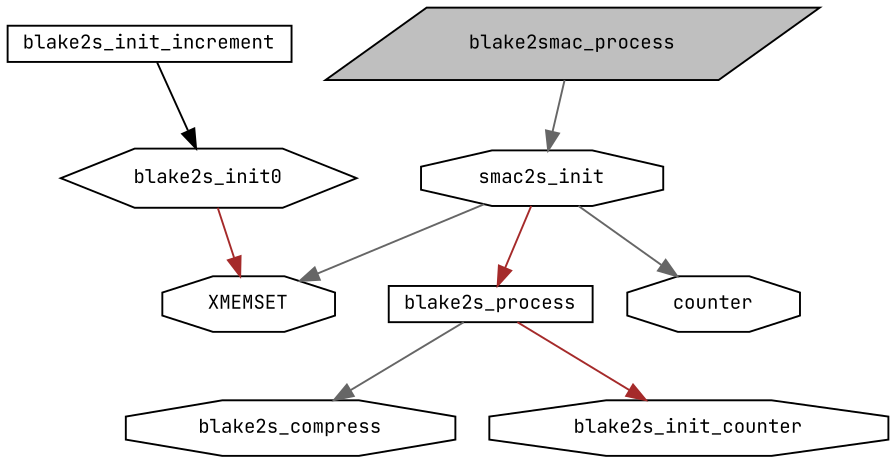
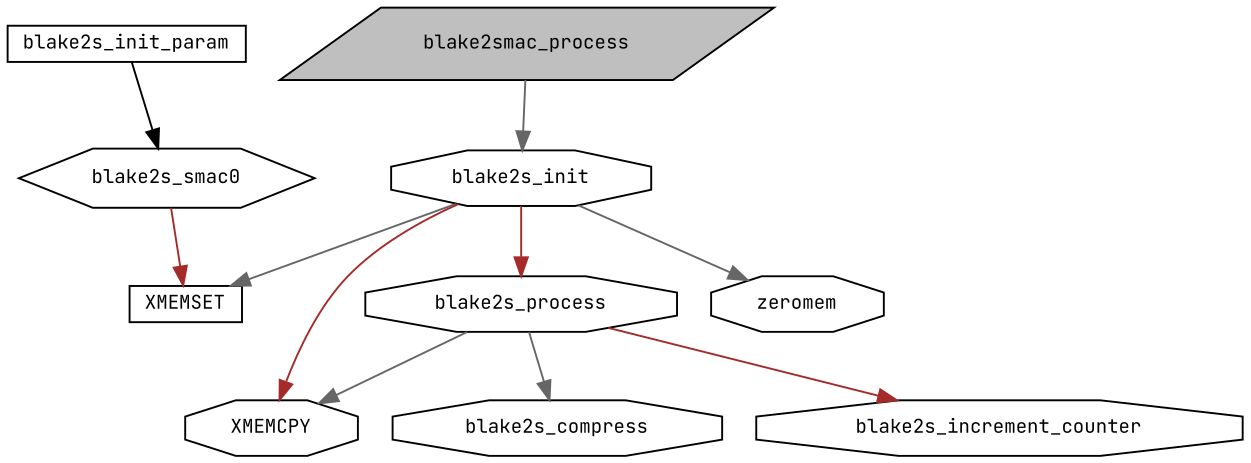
(150, 44) -> (127, 44)
(209, 178) -> (167, 178)
(542, 178) -> (521, 178)
(249, 304) -> (186, 304)
(491, 304) -> (521, 304)
(714, 304) -> (797, 304)
none -> (272, 428)
(689, 428) -> (999, 428)
